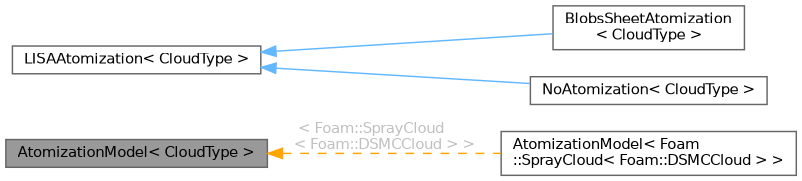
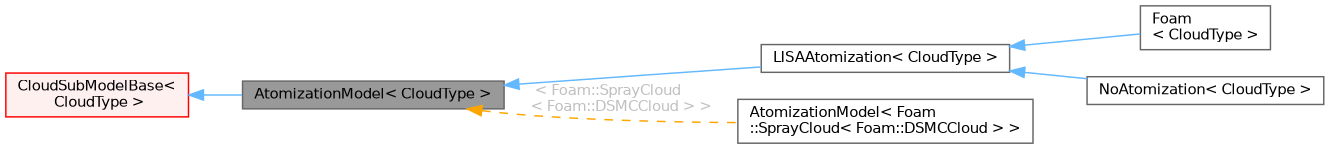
(649, 28) -> (1205, 28)
none -> (640, 75)
none -> (97, 95)
